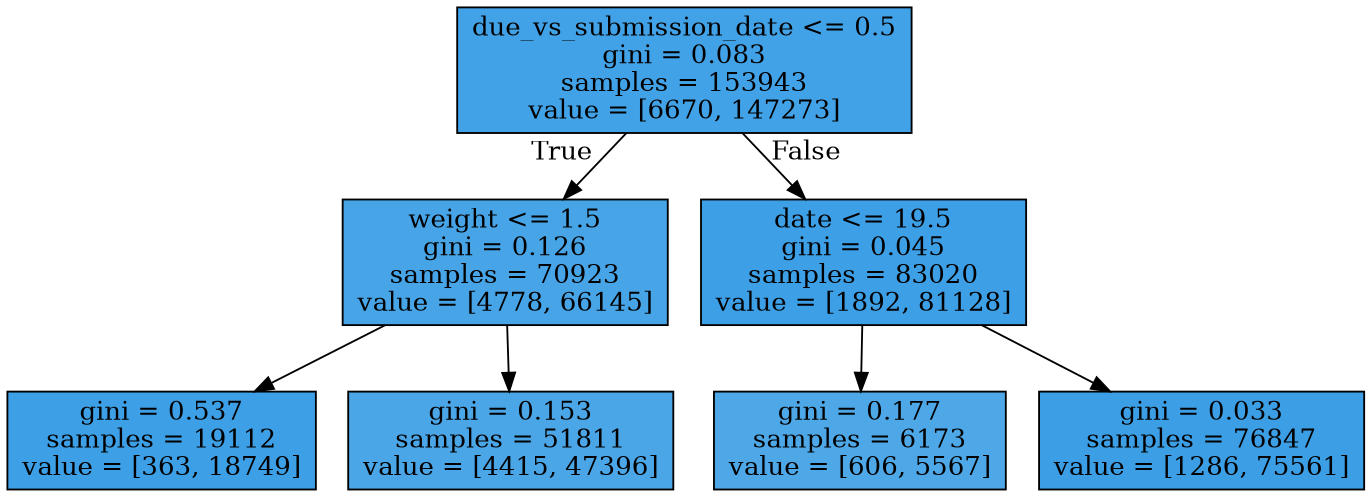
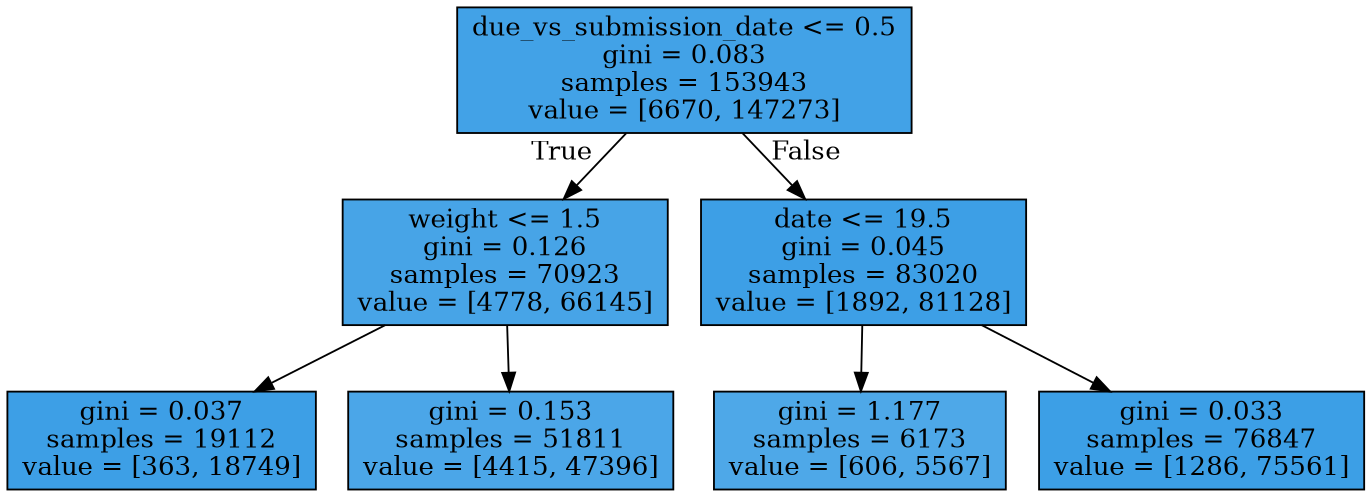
(162, 441) -> (162, 441)
(860, 441) -> (860, 441)
